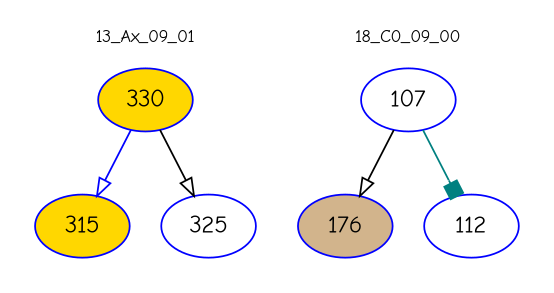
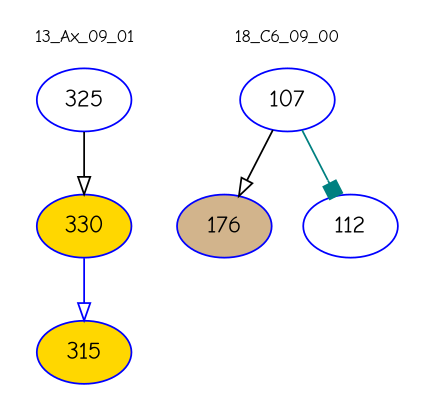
(408, 38) -> (287, 38)
(173, 155) -> (84, 154)
